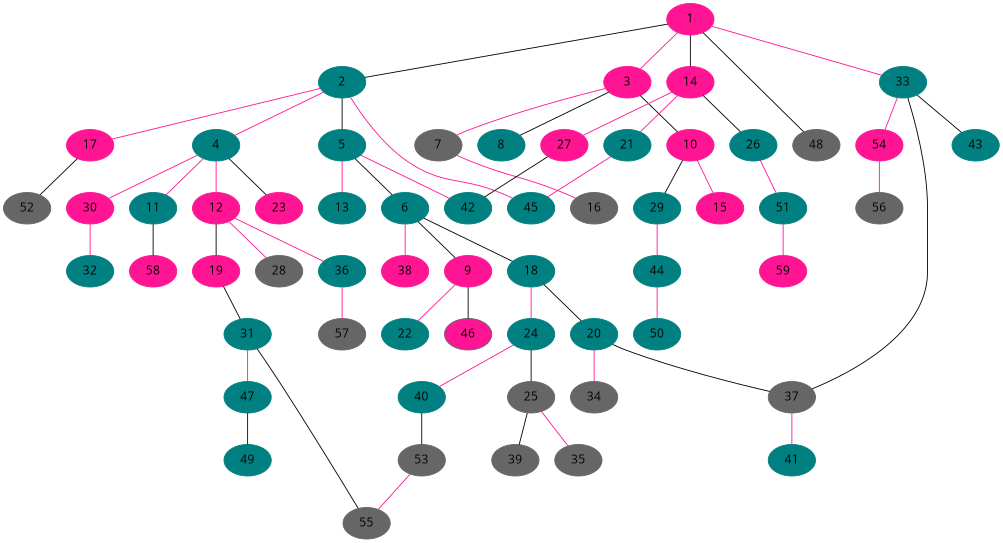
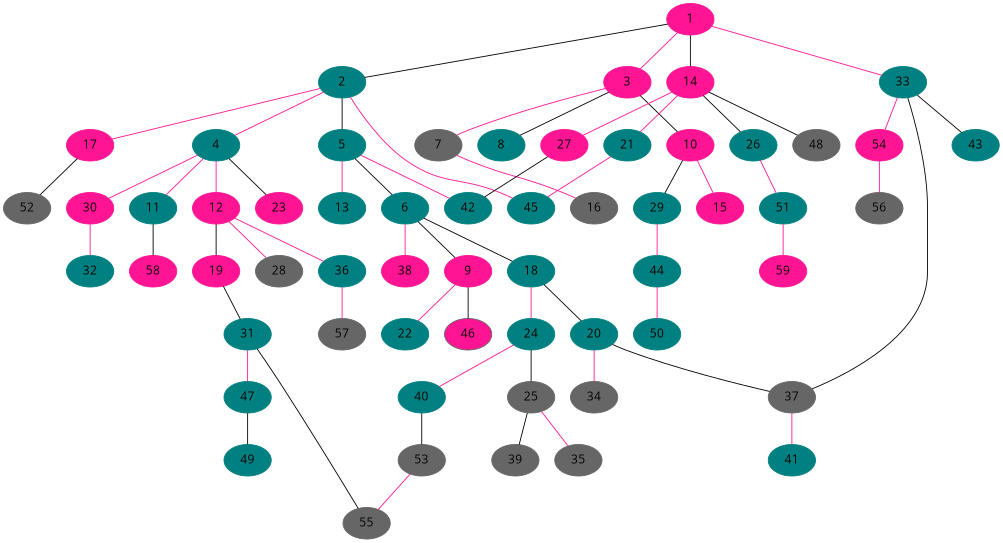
(753, 82) -> (753, 114)
